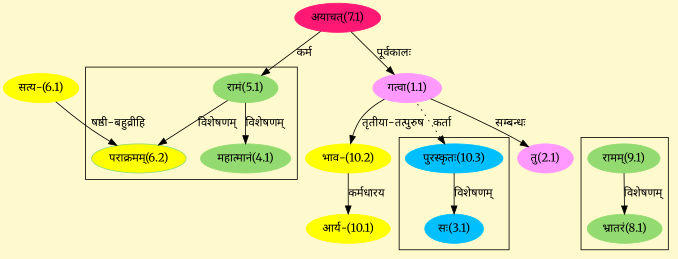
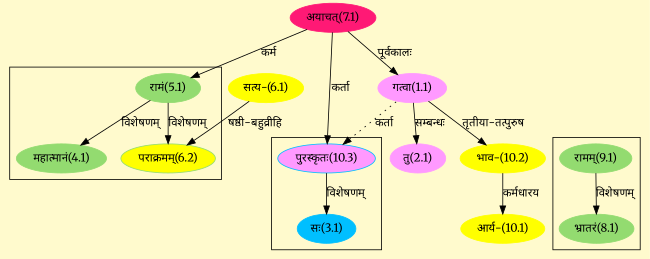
none -> (330, 84)
(454, 158) -> (327, 158)
